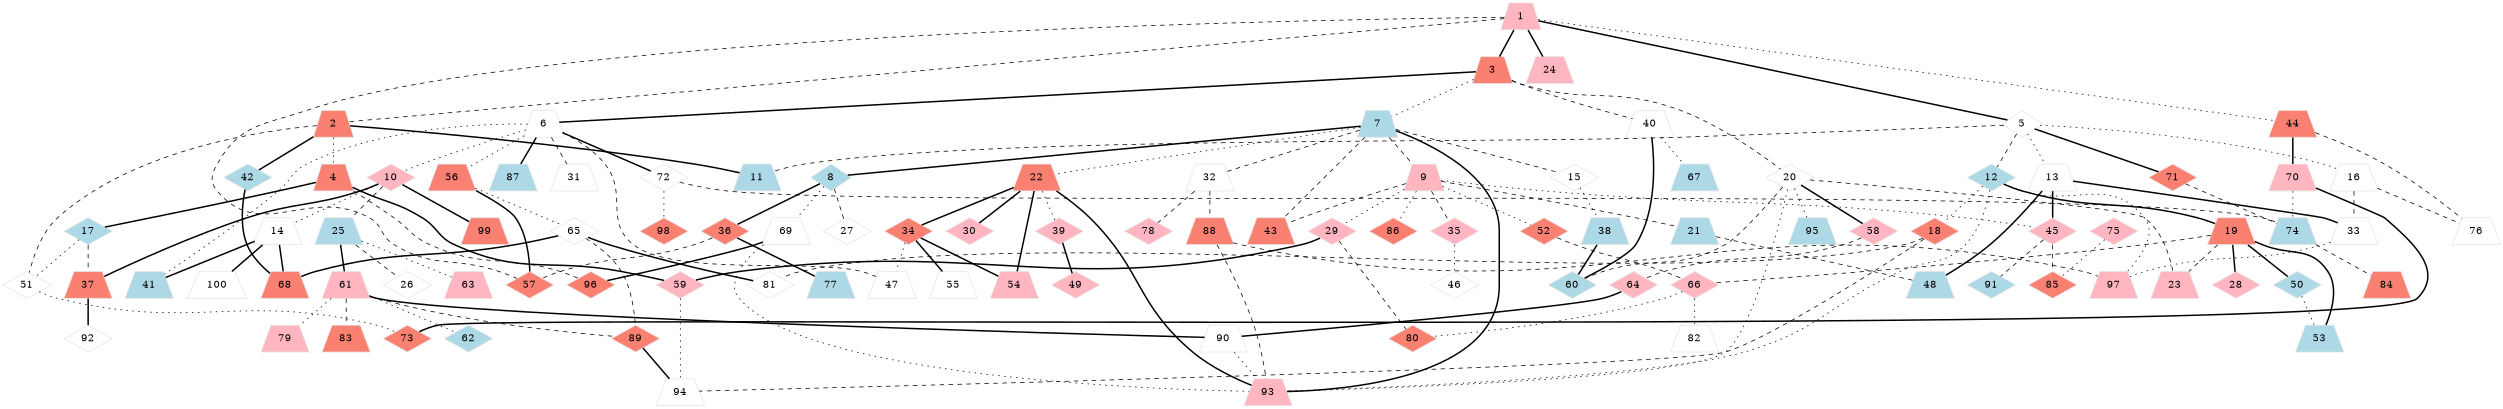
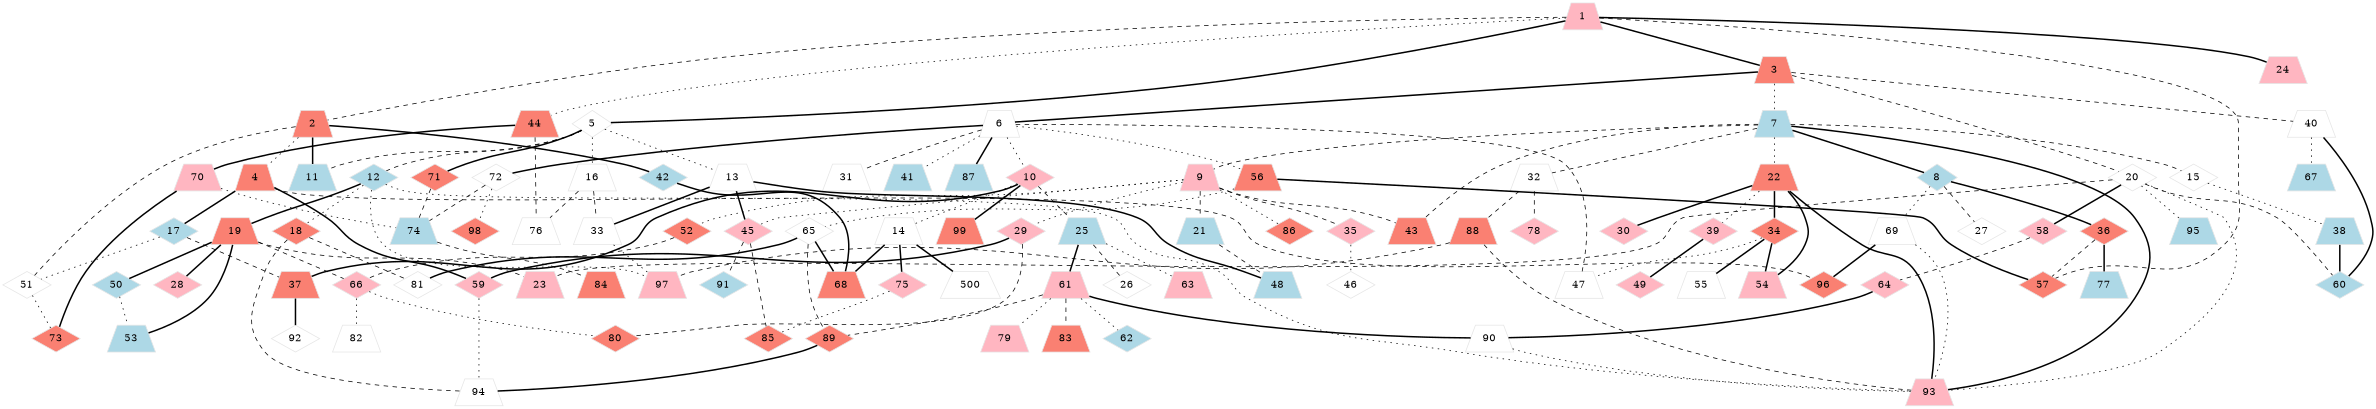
(210, 259) -> (900, 254)
(217, 285) -> (970, 285)
